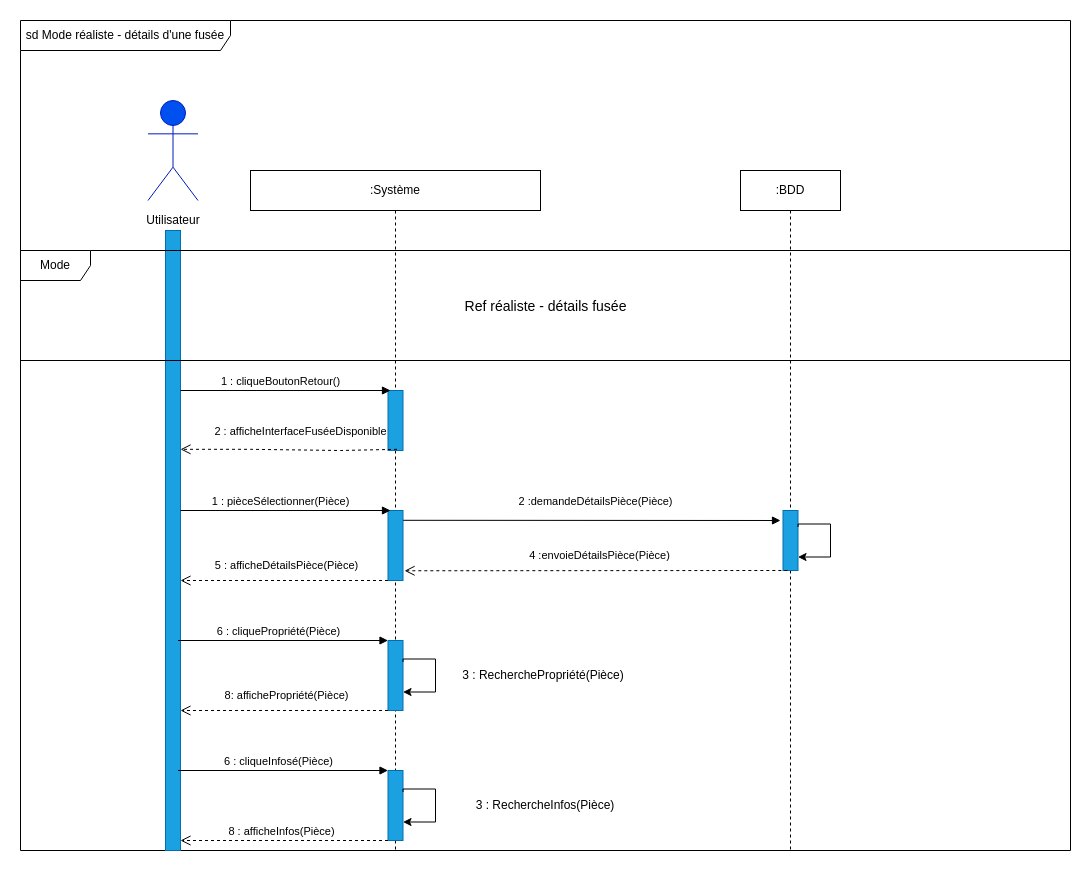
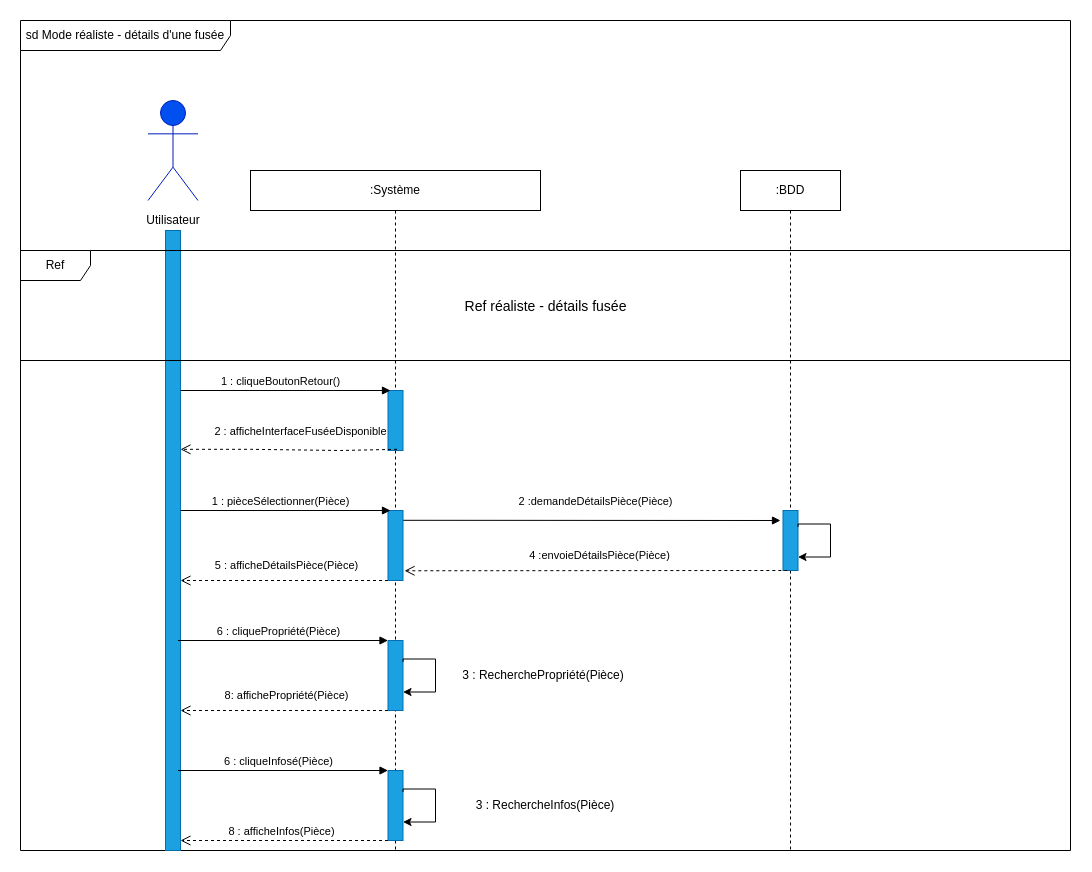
(56, 266) -> (56, 266)
